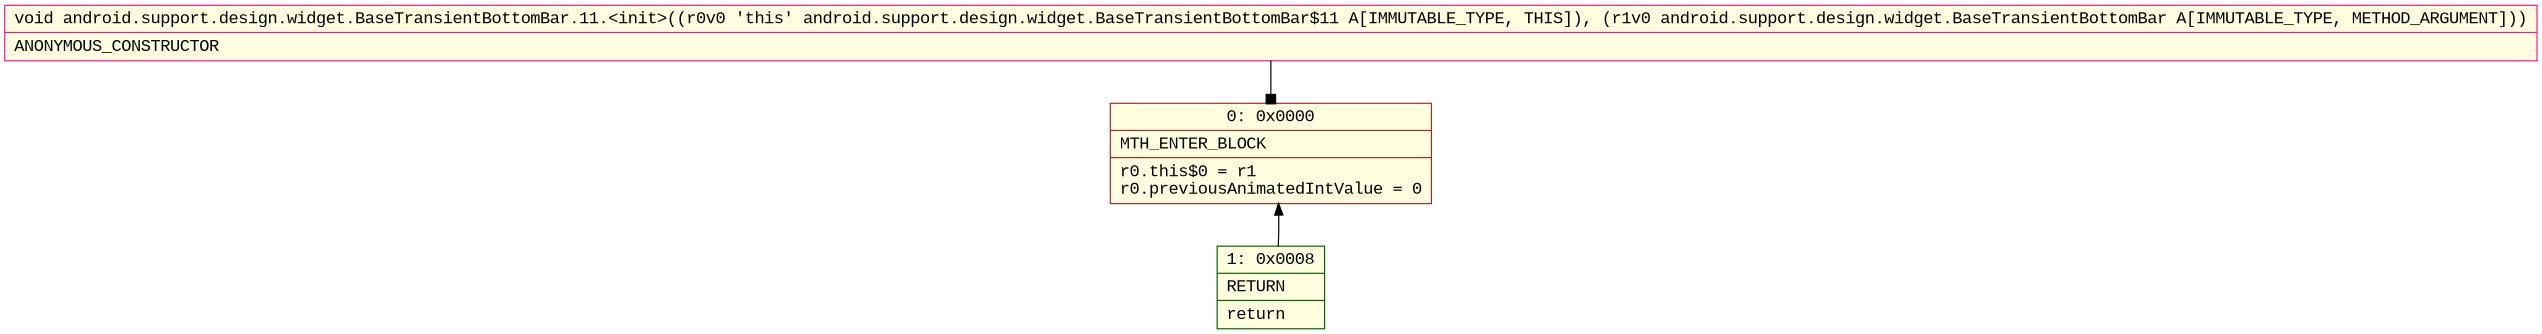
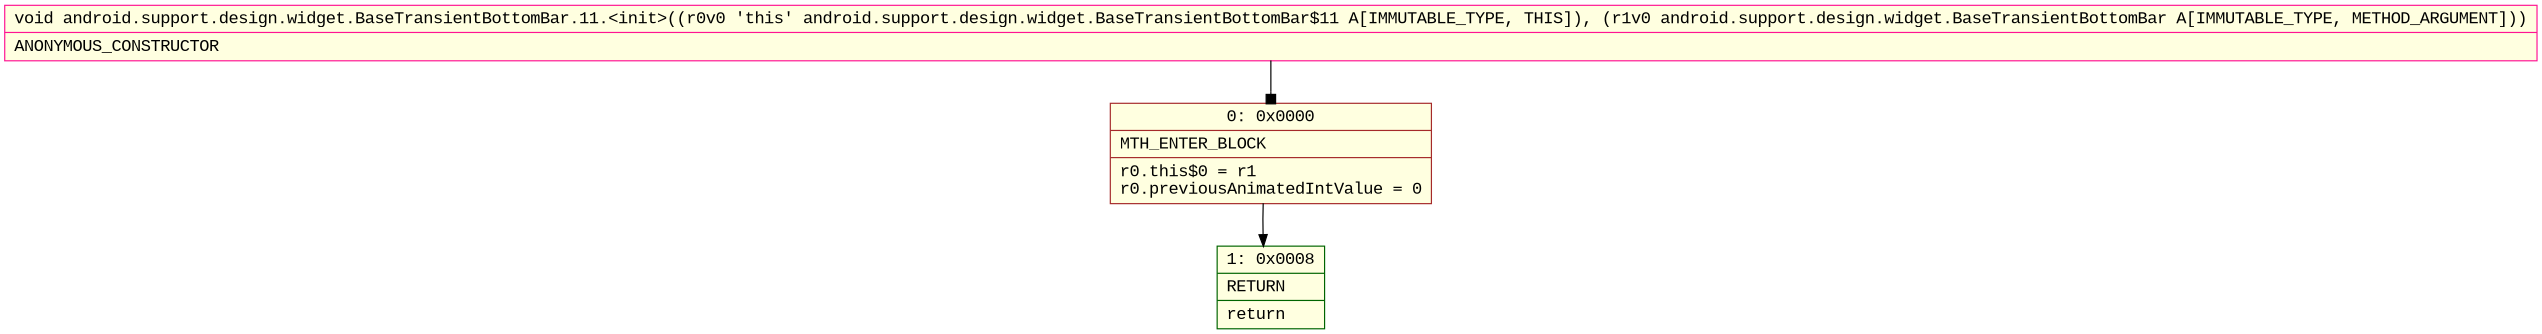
(1279, 231) -> (1263, 219)
